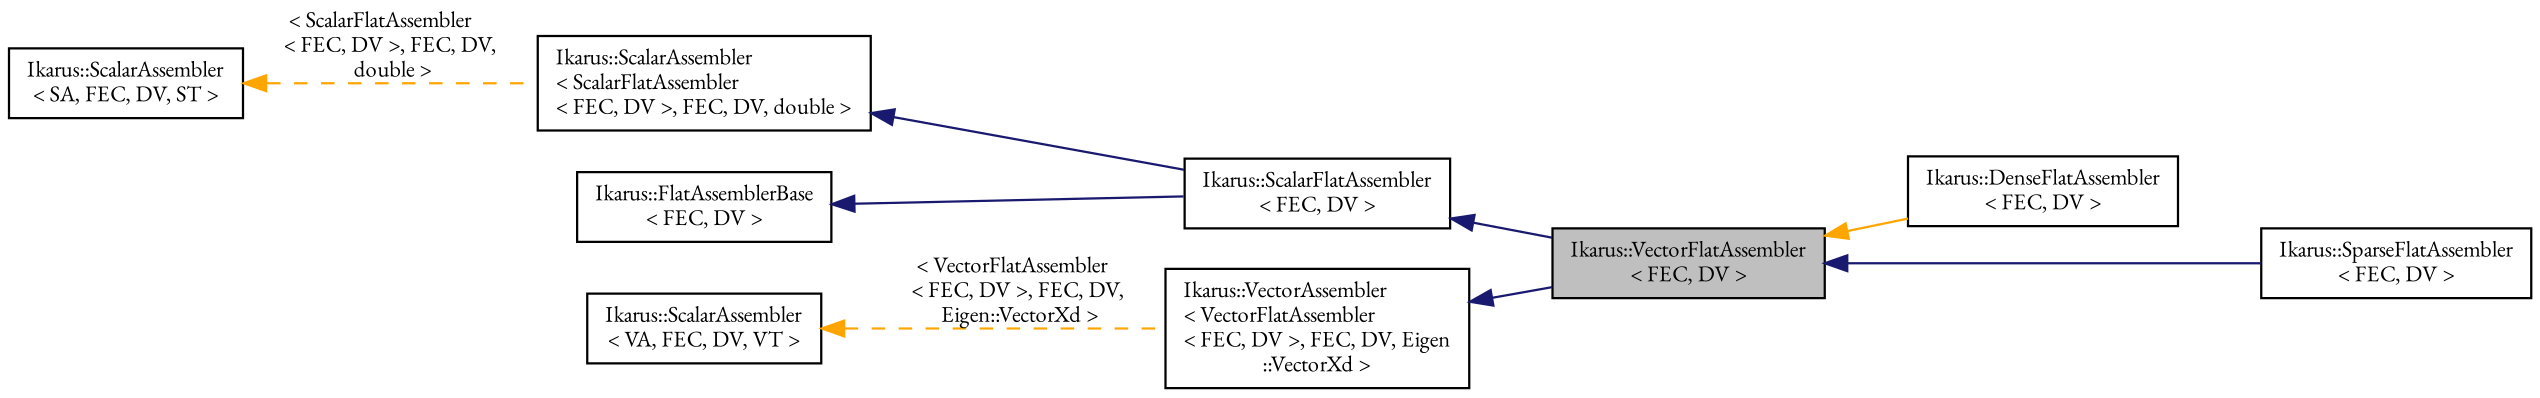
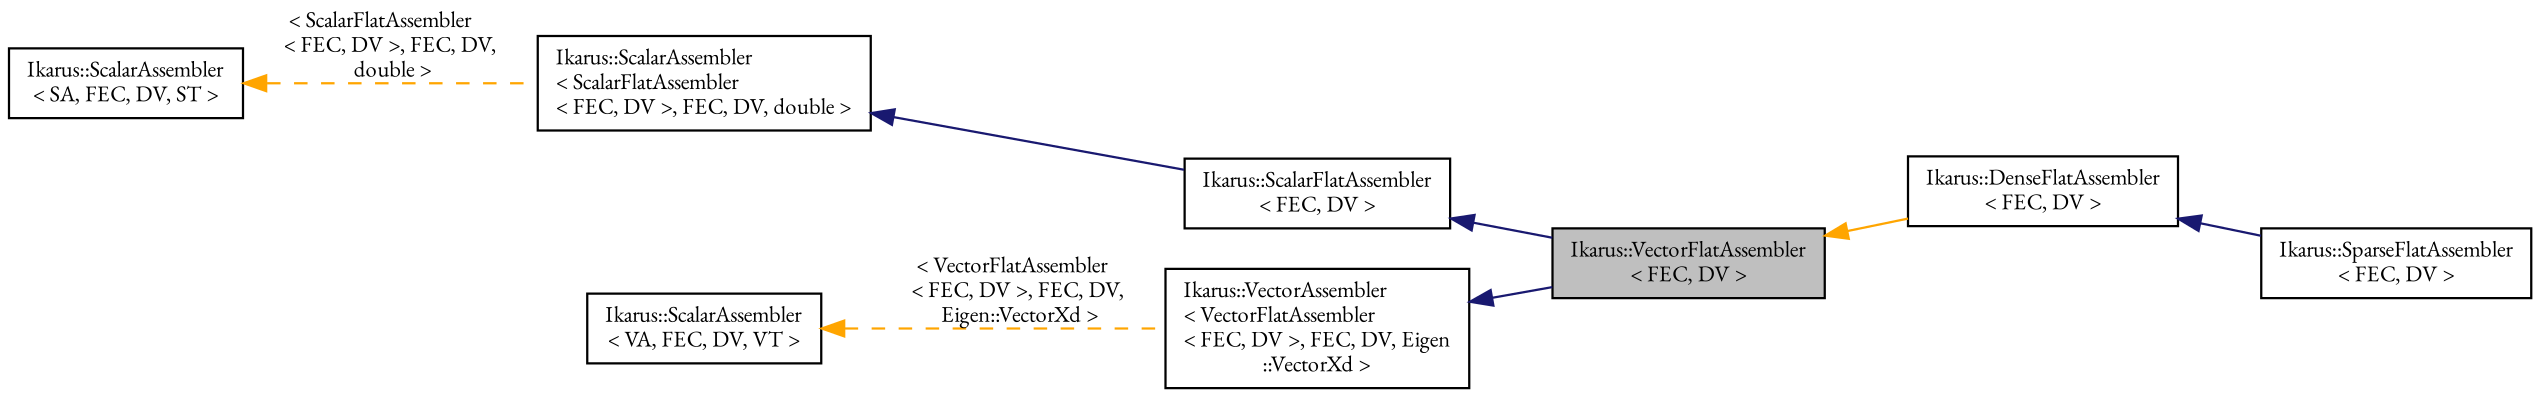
(704, 207) -> none
(2054, 263) -> (2231, 230)
